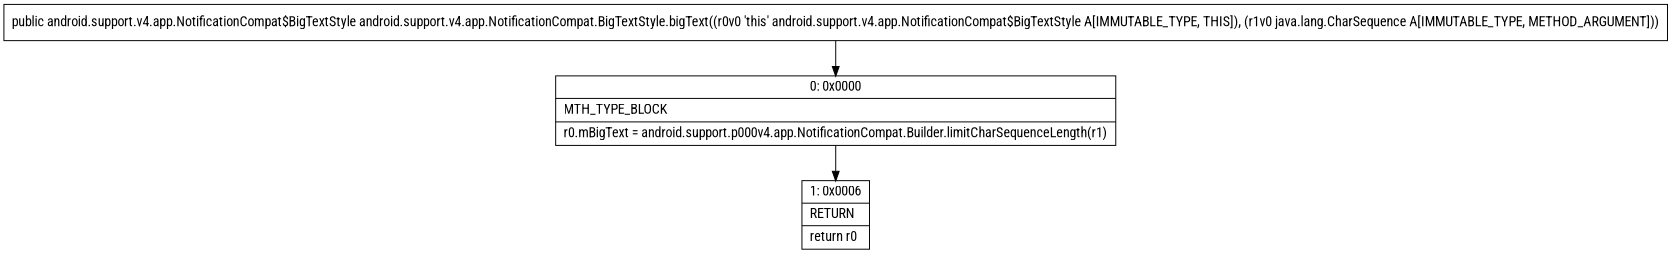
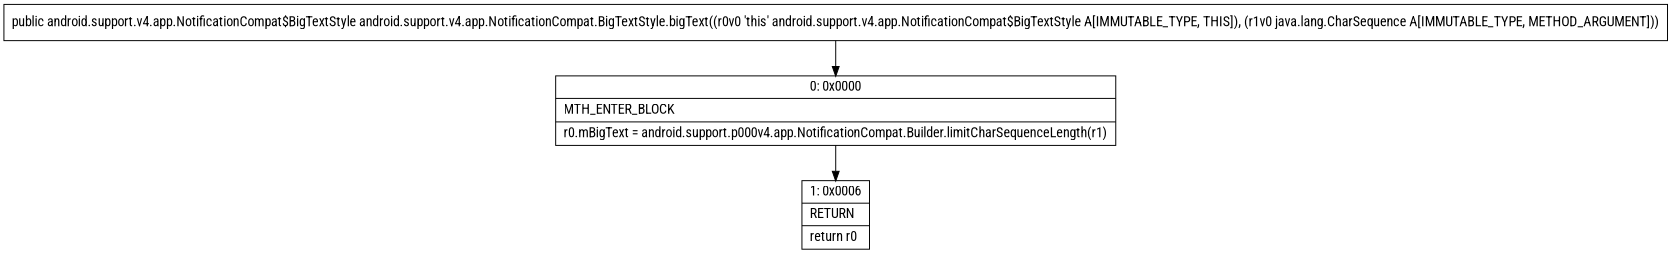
(615, 110) -> (619, 110)
